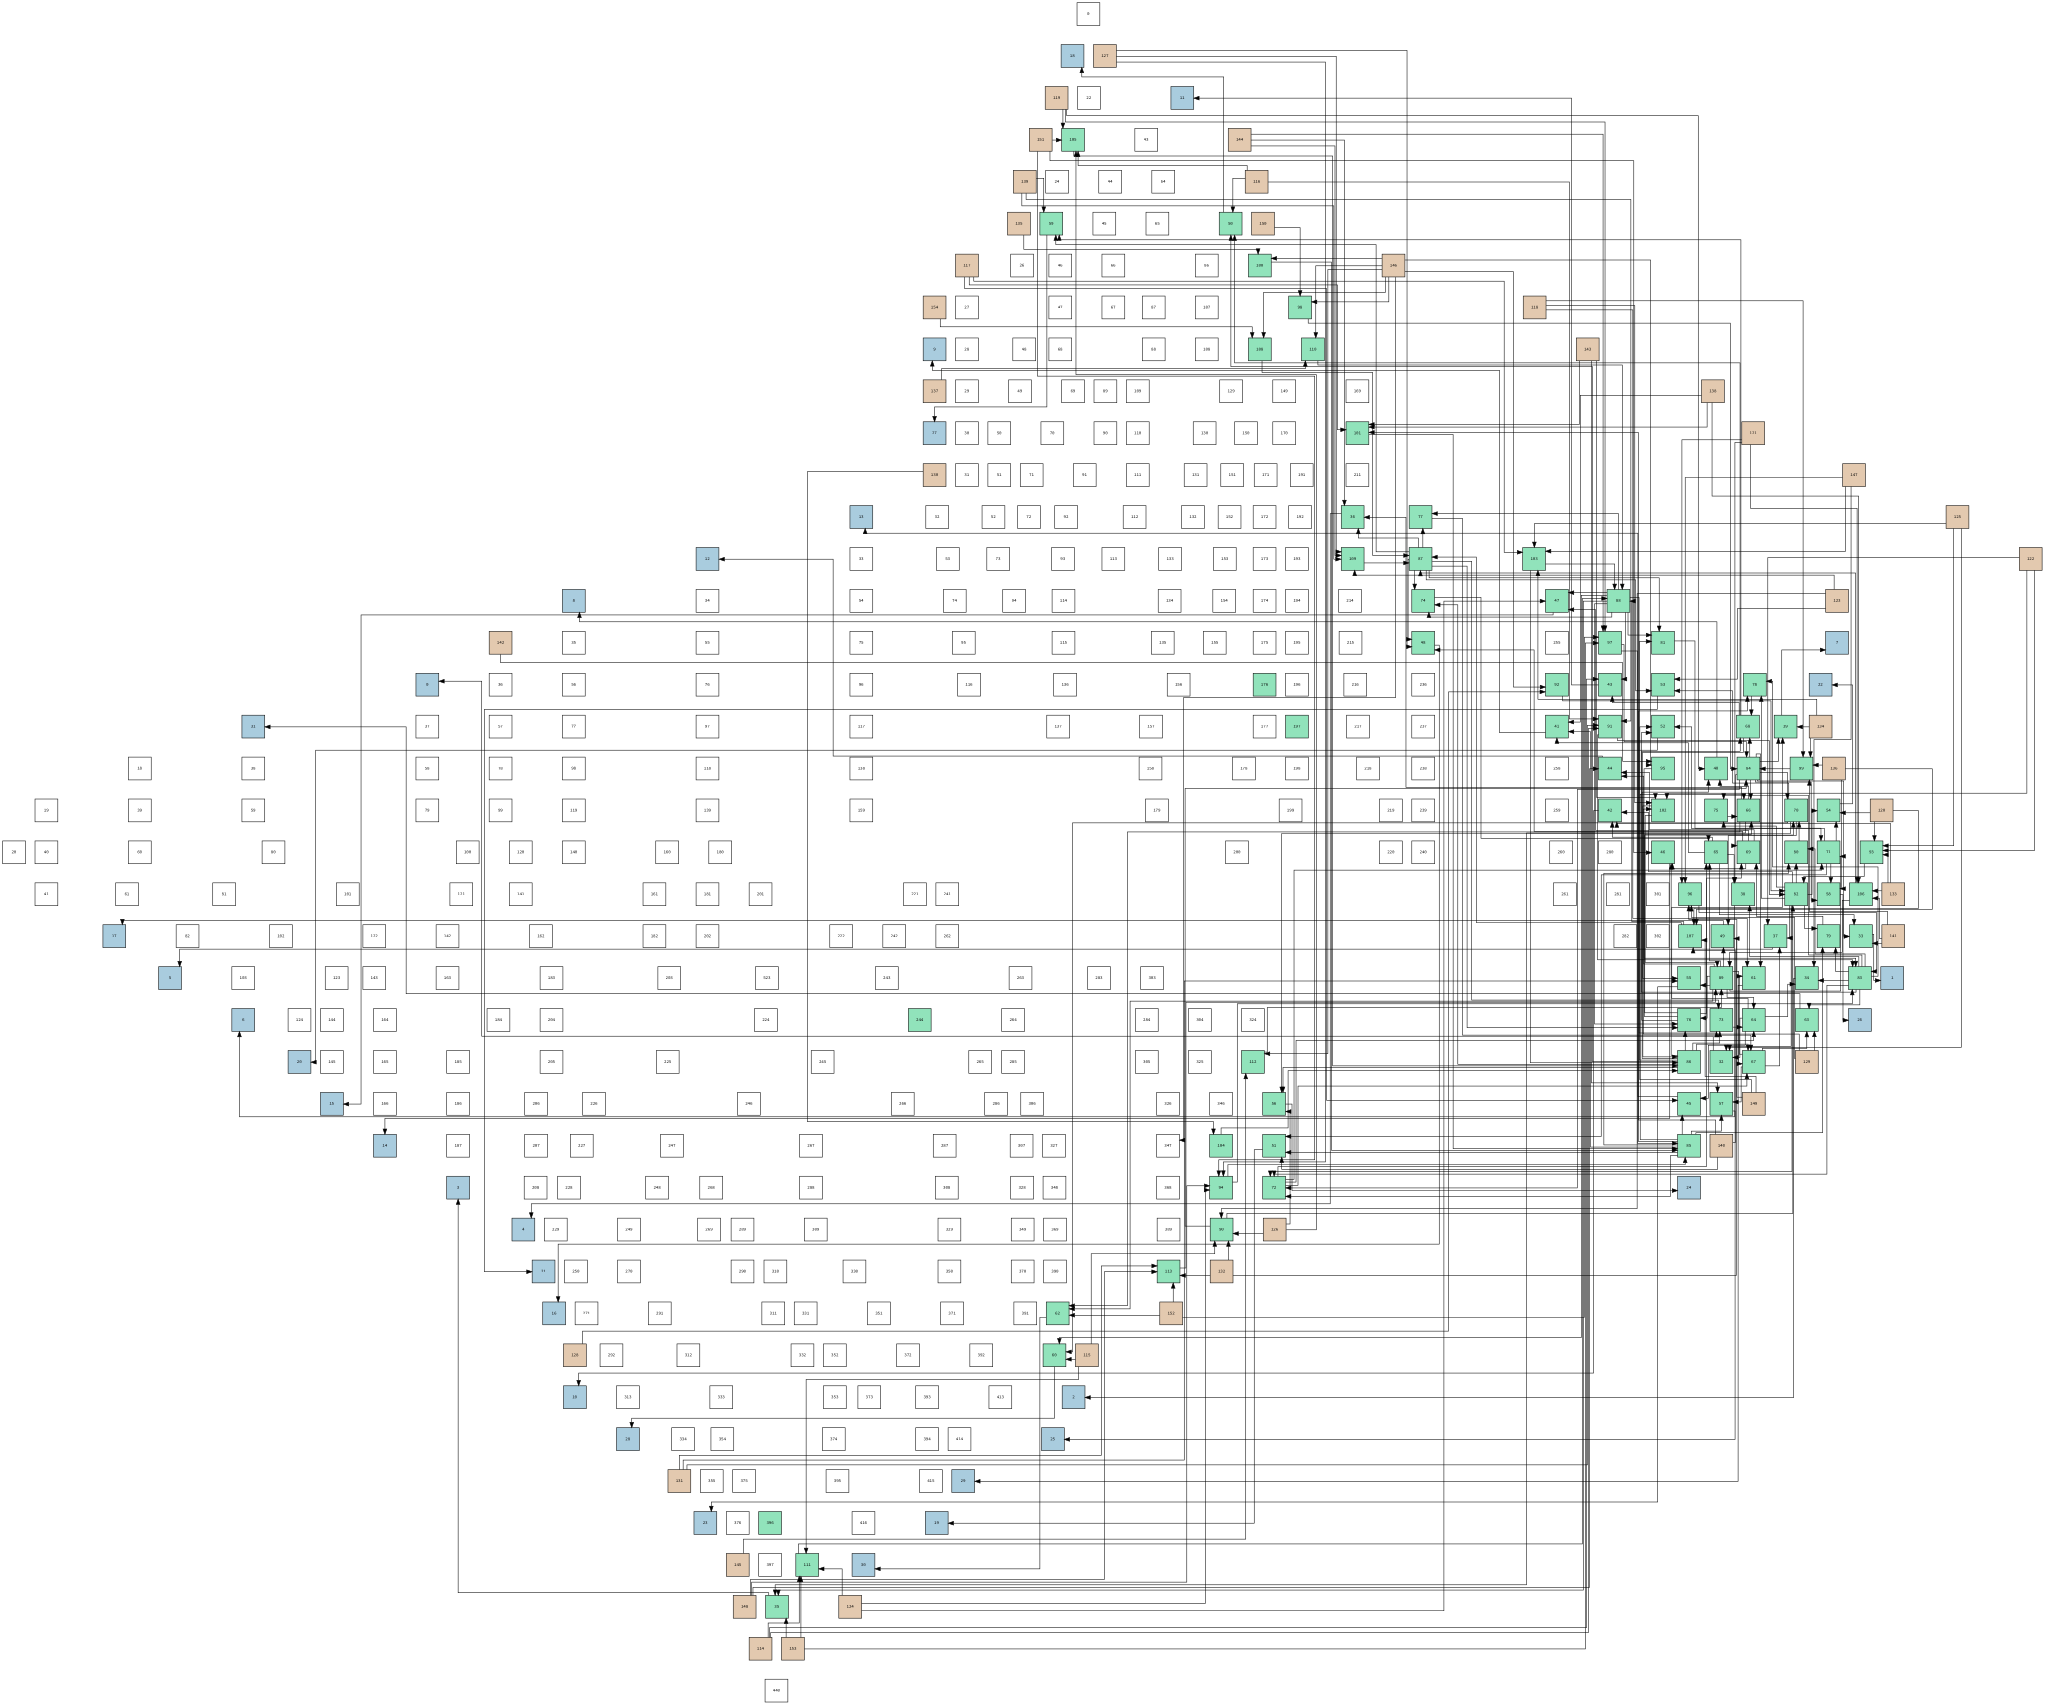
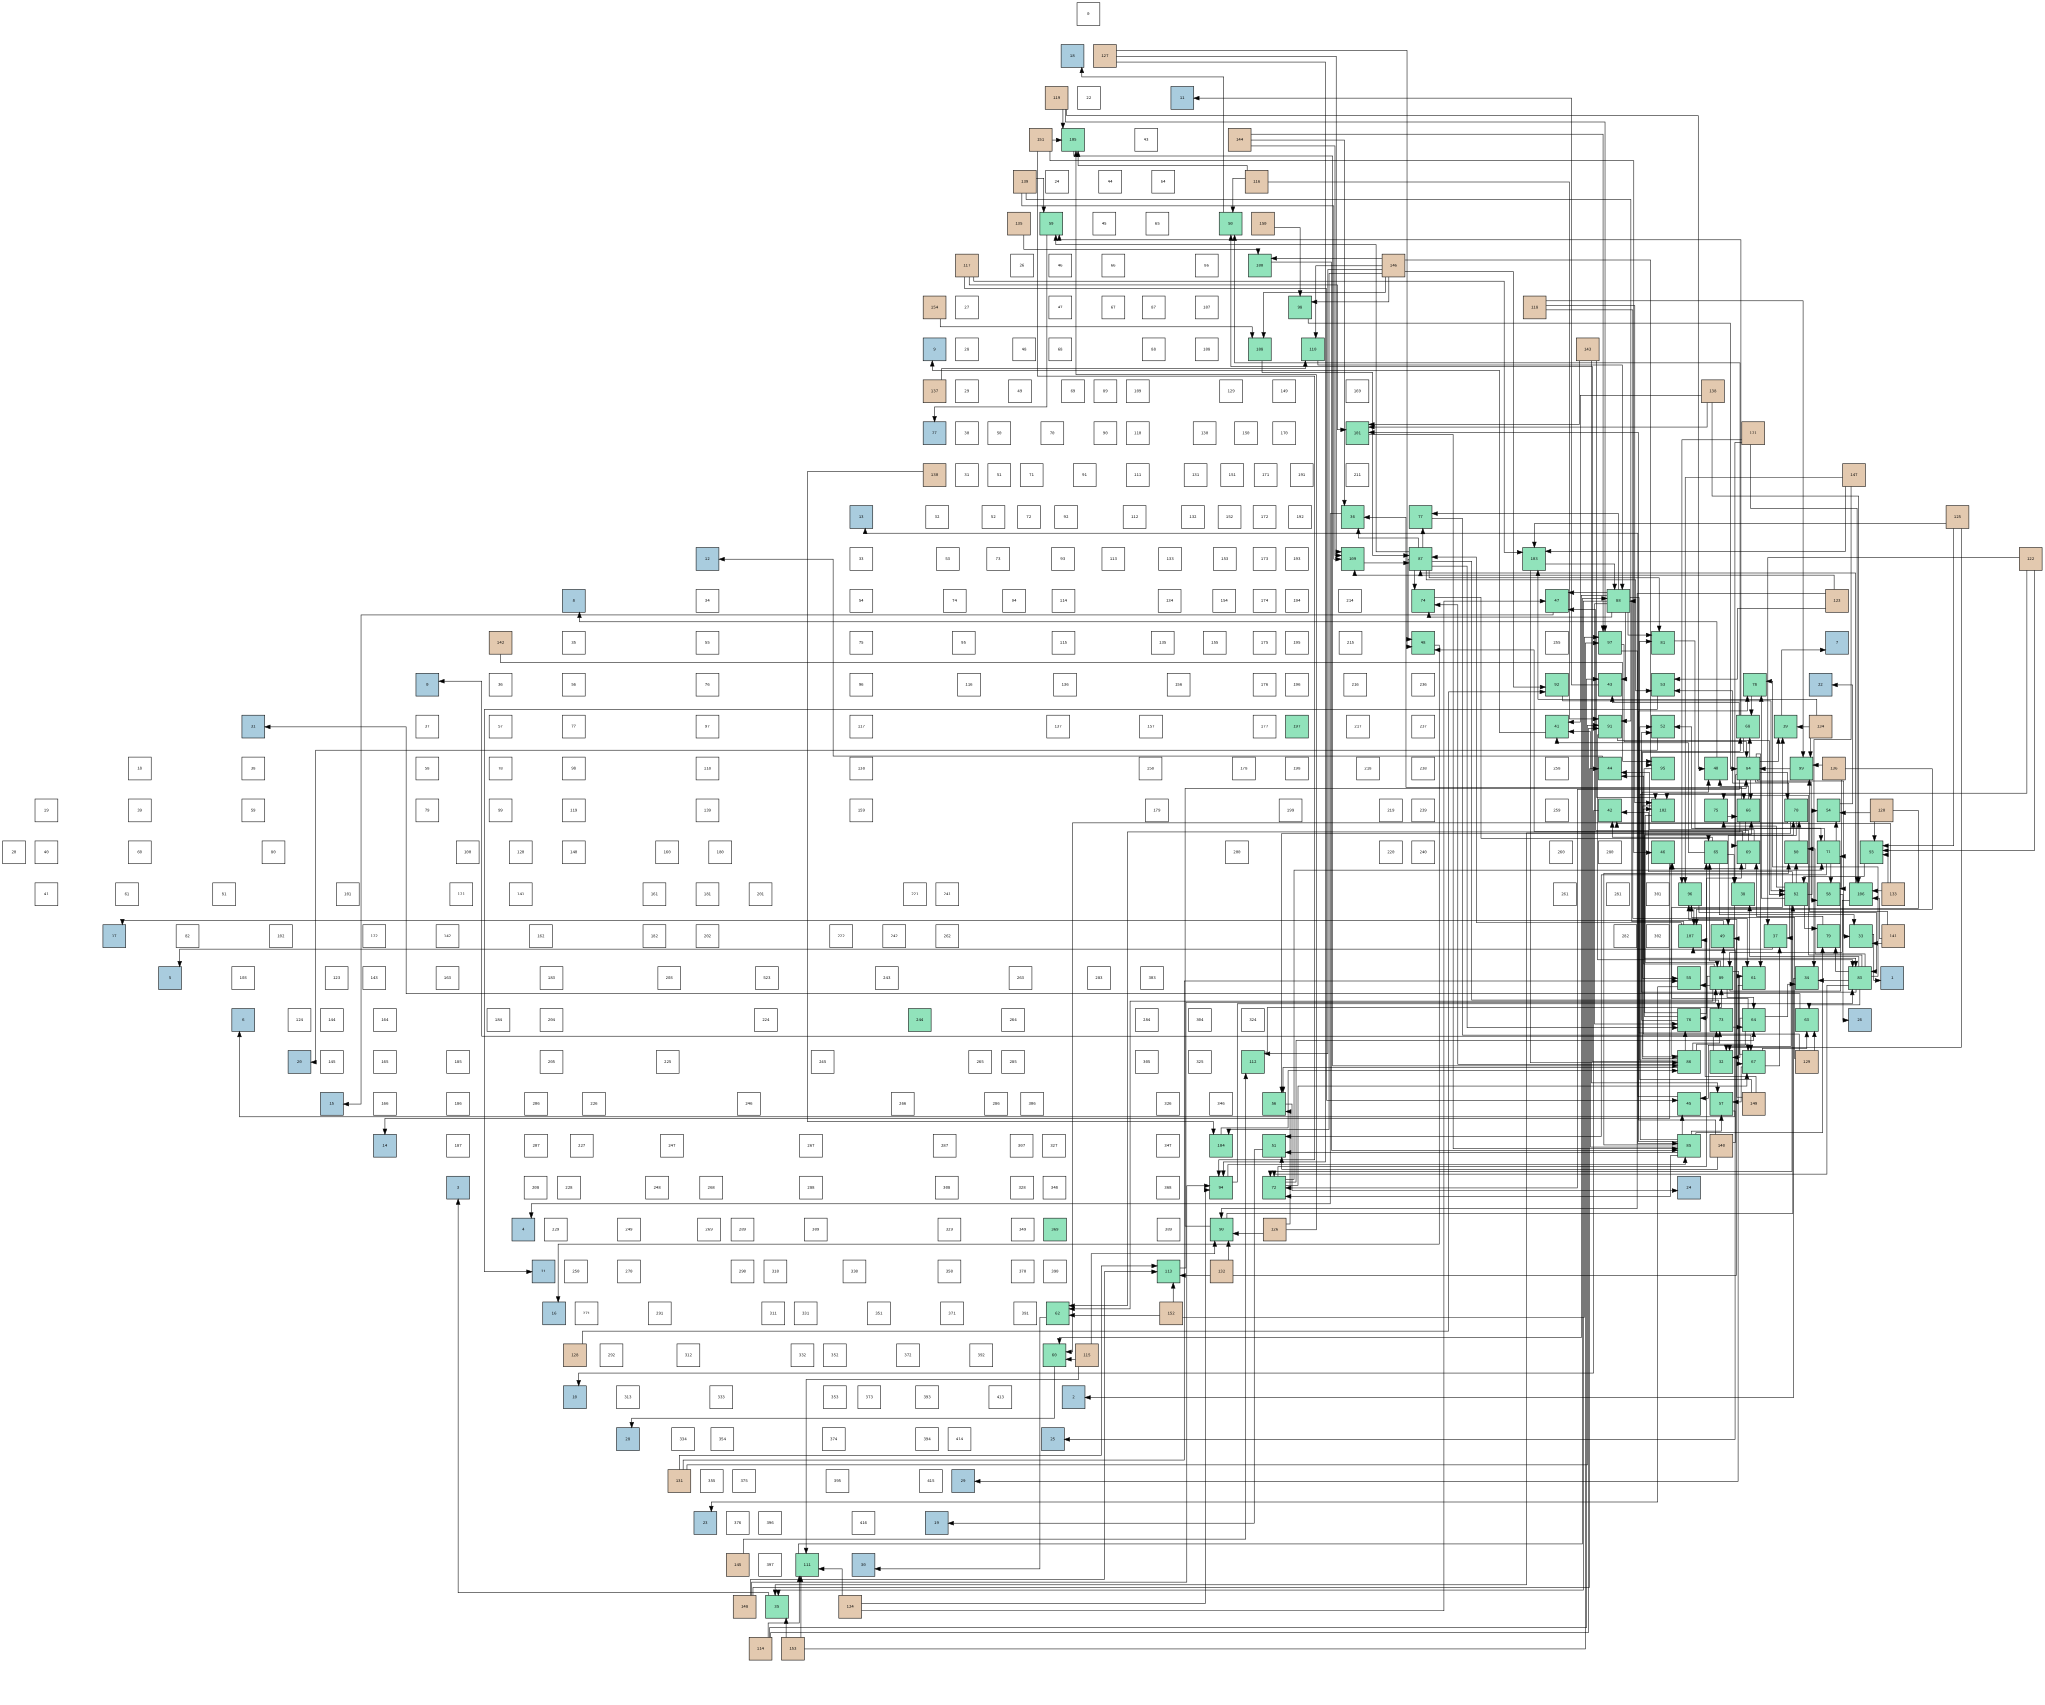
(1265, 685) -> (1265, 685)
(1278, 698) -> (1329, 725)
(1055, 1230) -> (1055, 1230)
(770, 1523) -> (770, 1523)
(776, 1691) -> none
